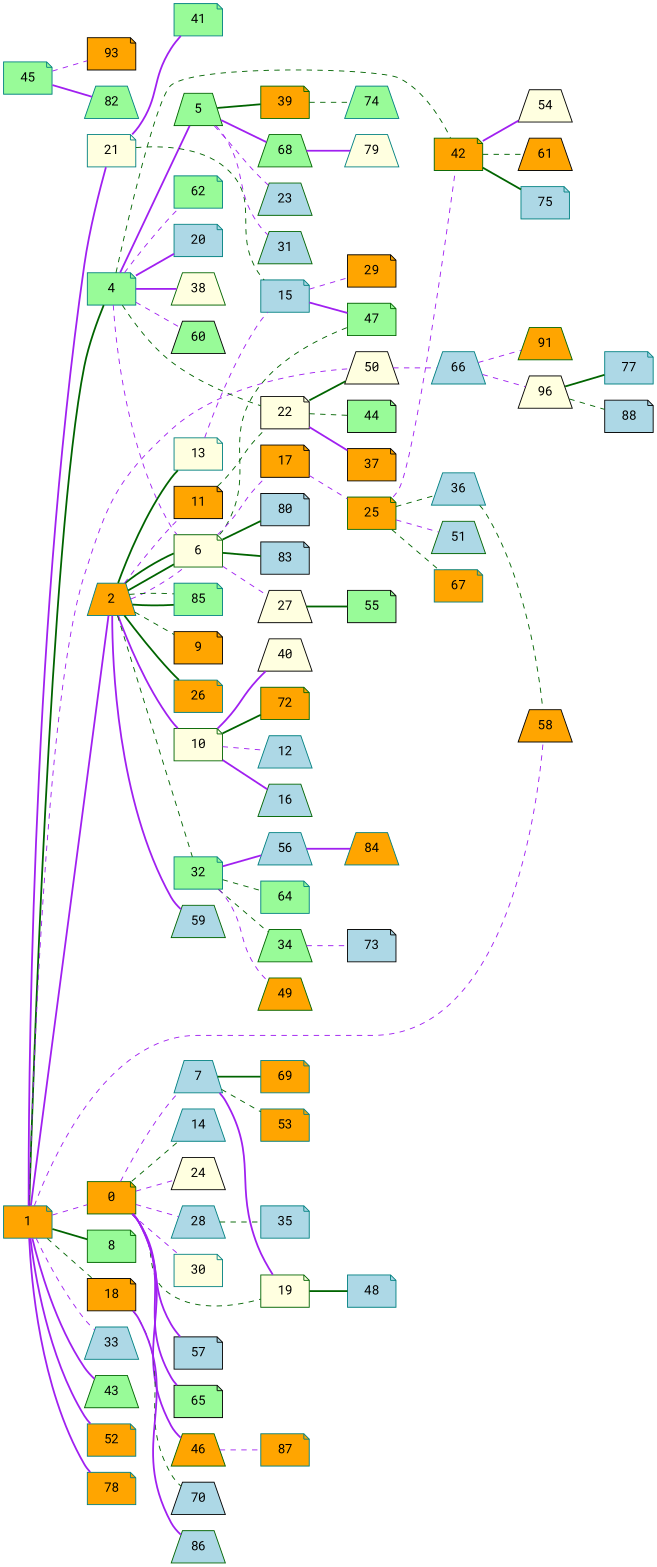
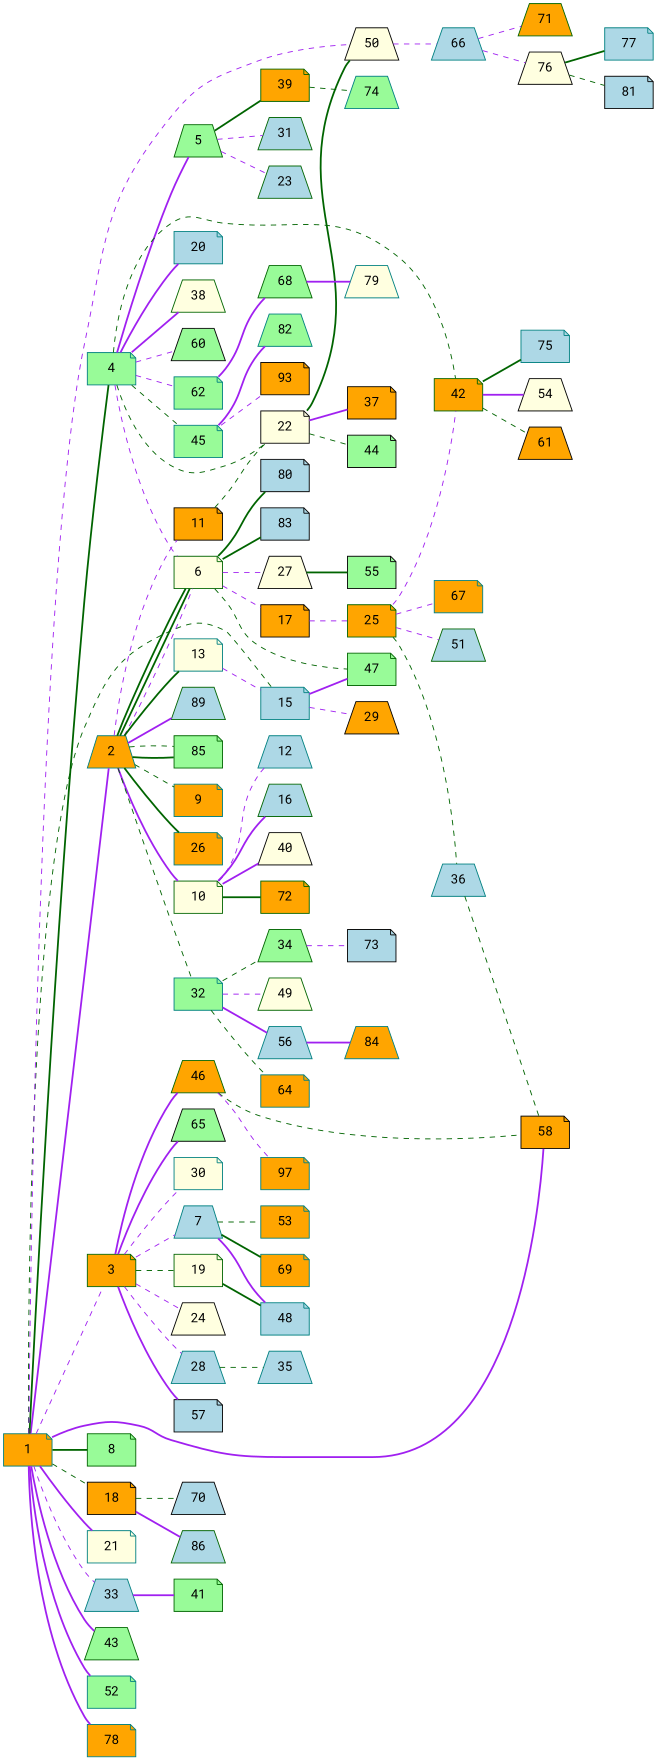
(198, 20) -> (198, 1595)
(156, 85) -> (154, 1595)
(244, 131) -> (242, 337)
(231, 174) -> (45, 947)
(372, 271) -> (372, 718)
(545, 344) -> (545, 20)
(545, 392) -> (545, 68)
none -> (155, 405)
(629, 416) -> (629, 92)
(415, 550) -> (415, 609)
(198, 599) -> (198, 752)
(198, 648) -> (198, 800)
(545, 726) -> (545, 1132)
(285, 897) -> (285, 1091)
(198, 921) -> (198, 703)
(285, 994) -> (285, 994)
(344, 1035) -> (399, 1451)
(198, 1125) -> none
none -> (365, 1136)
(245, 1184) -> (242, 1270)
(112, 1198) -> (112, 1270)
(285, 1222) -> (285, 1367)
(198, 1401) -> (198, 1125)
(112, 1440) -> (112, 1692)
(285, 1450) -> (285, 1174)
